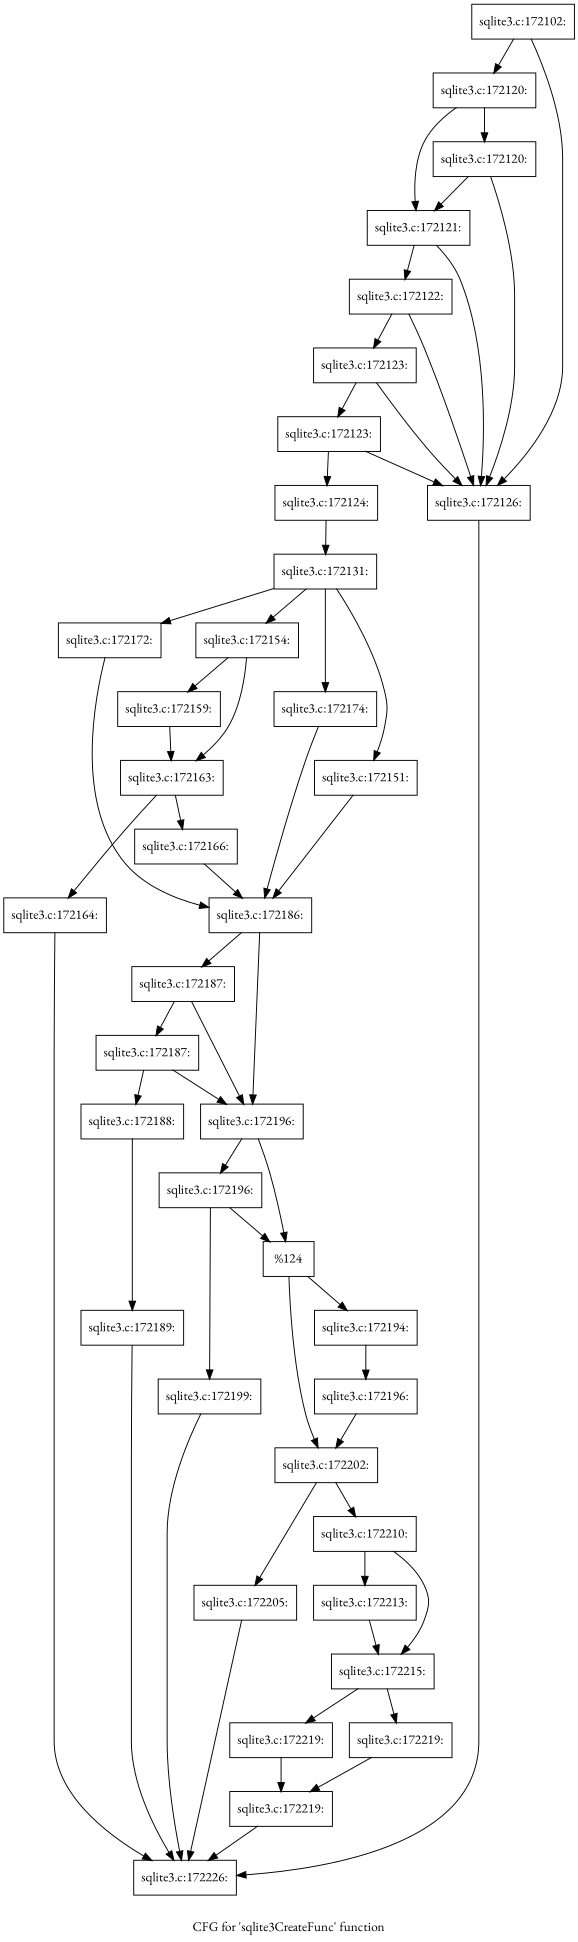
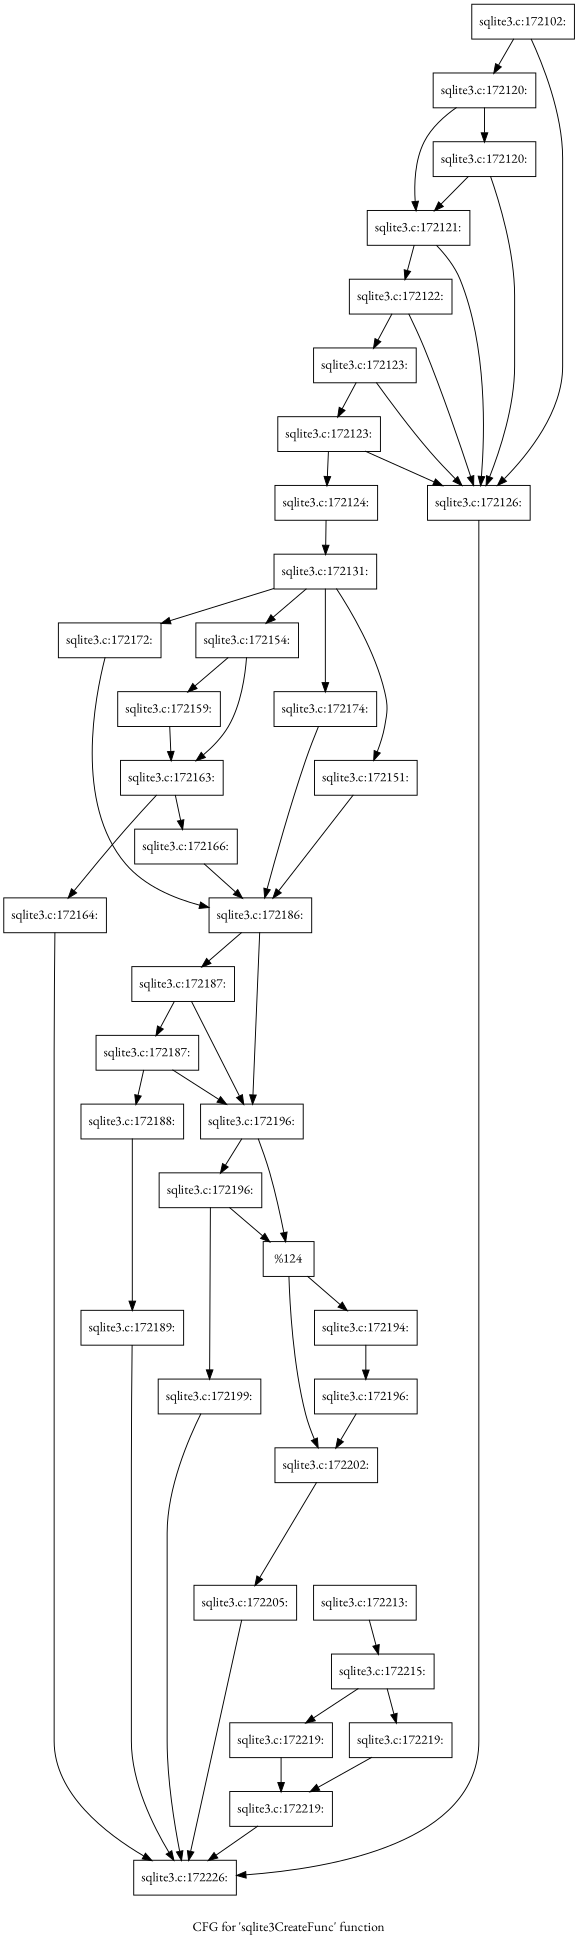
(365, 1534) -> none
